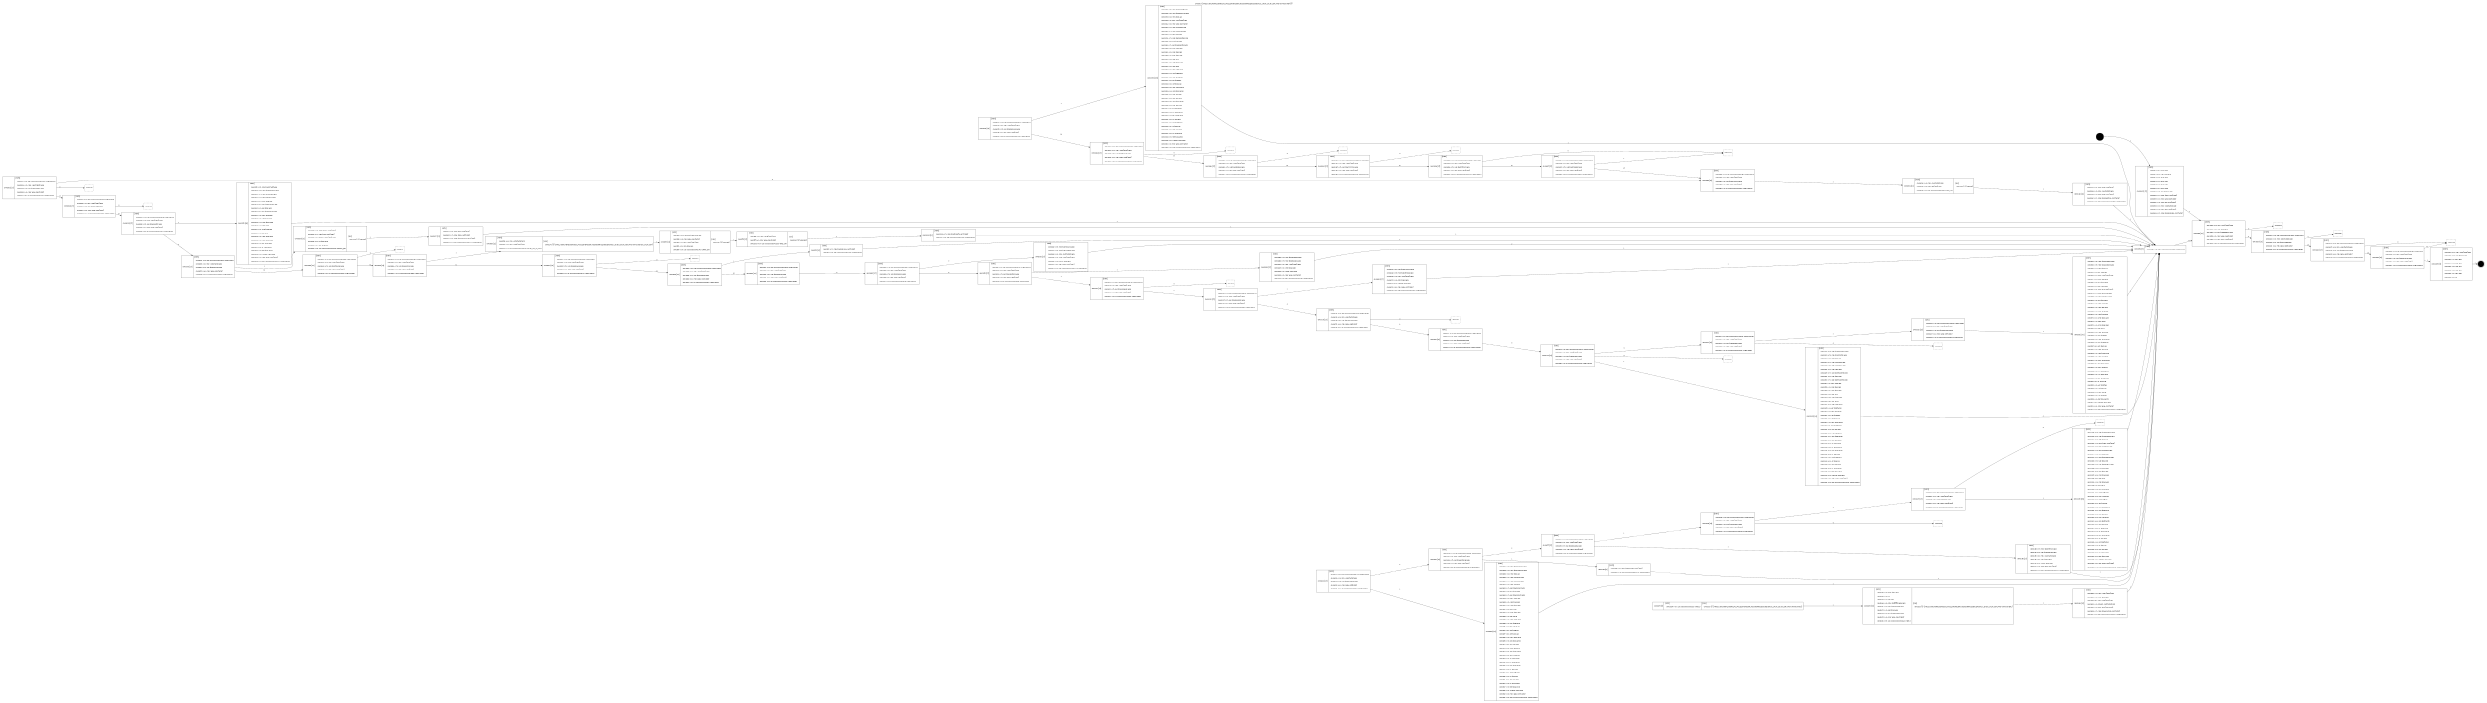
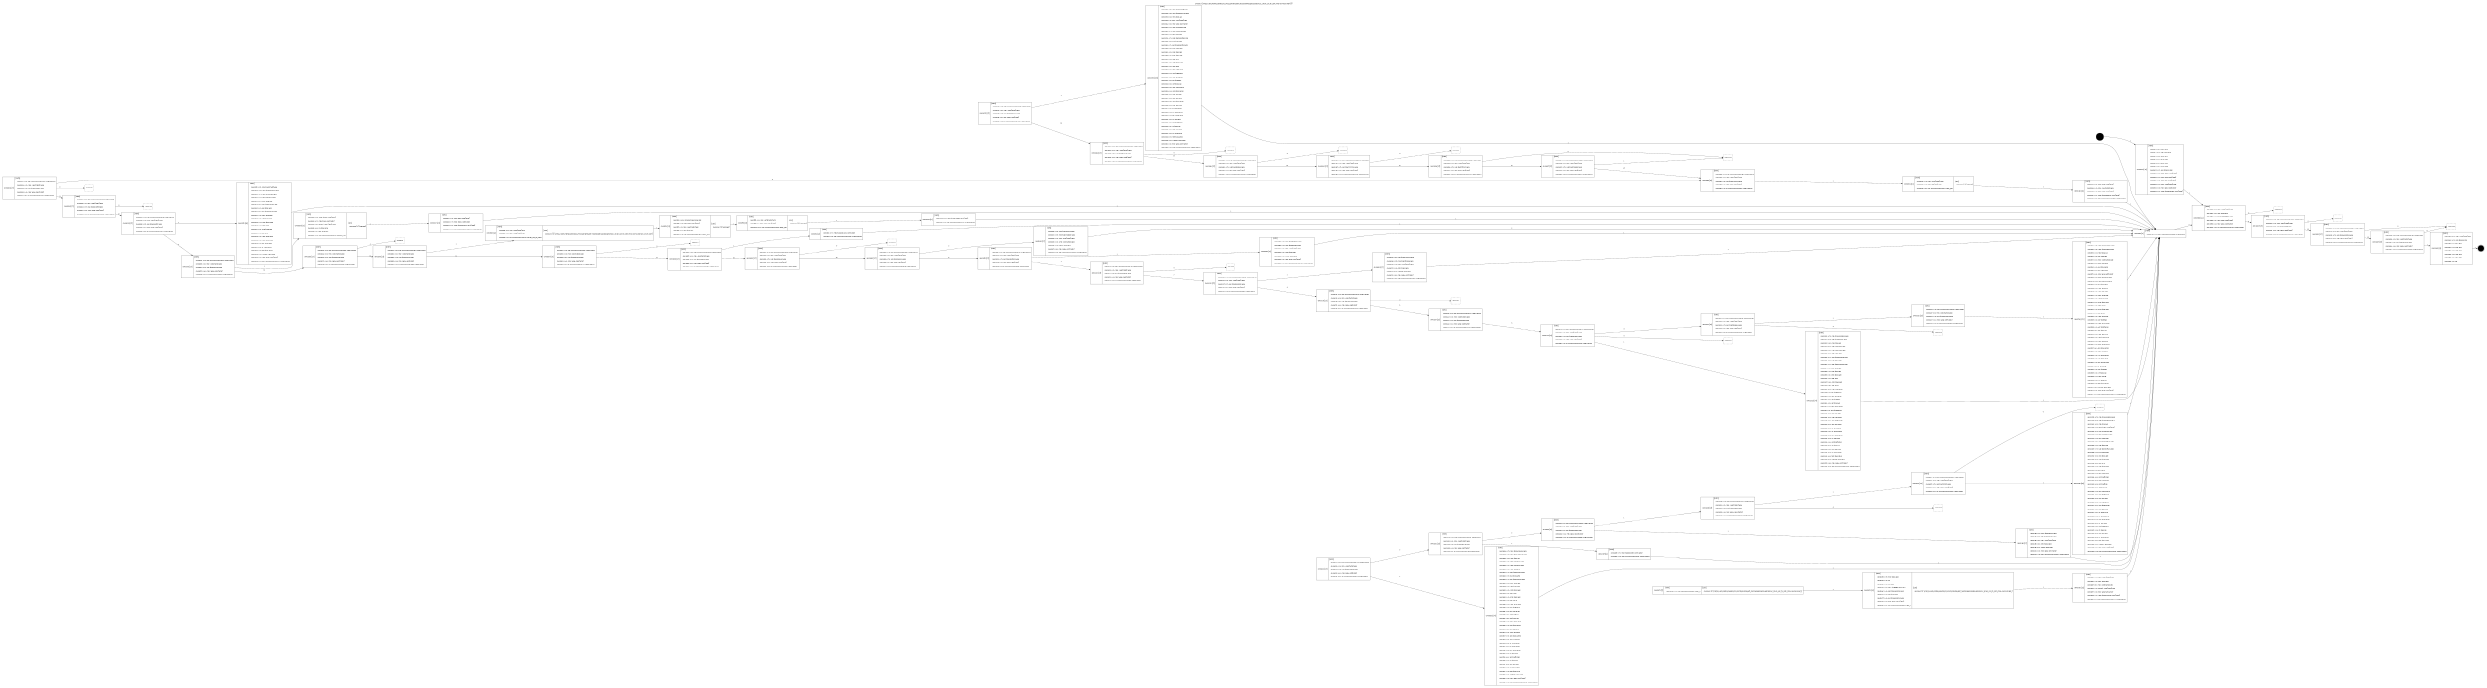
none -> (892, 242)
